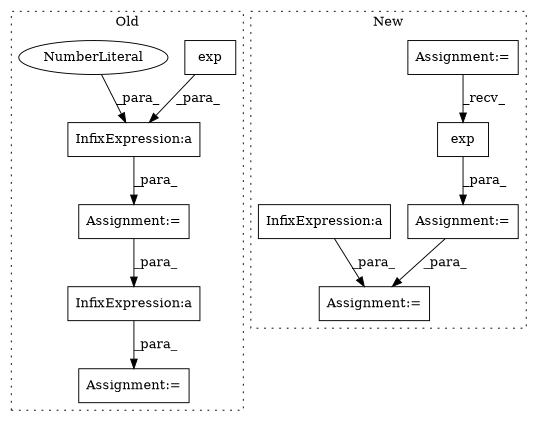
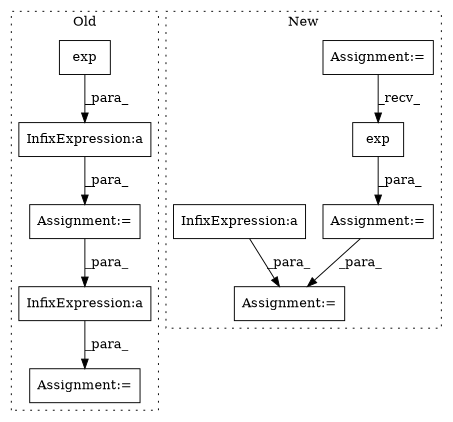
(93, 58) -> none
